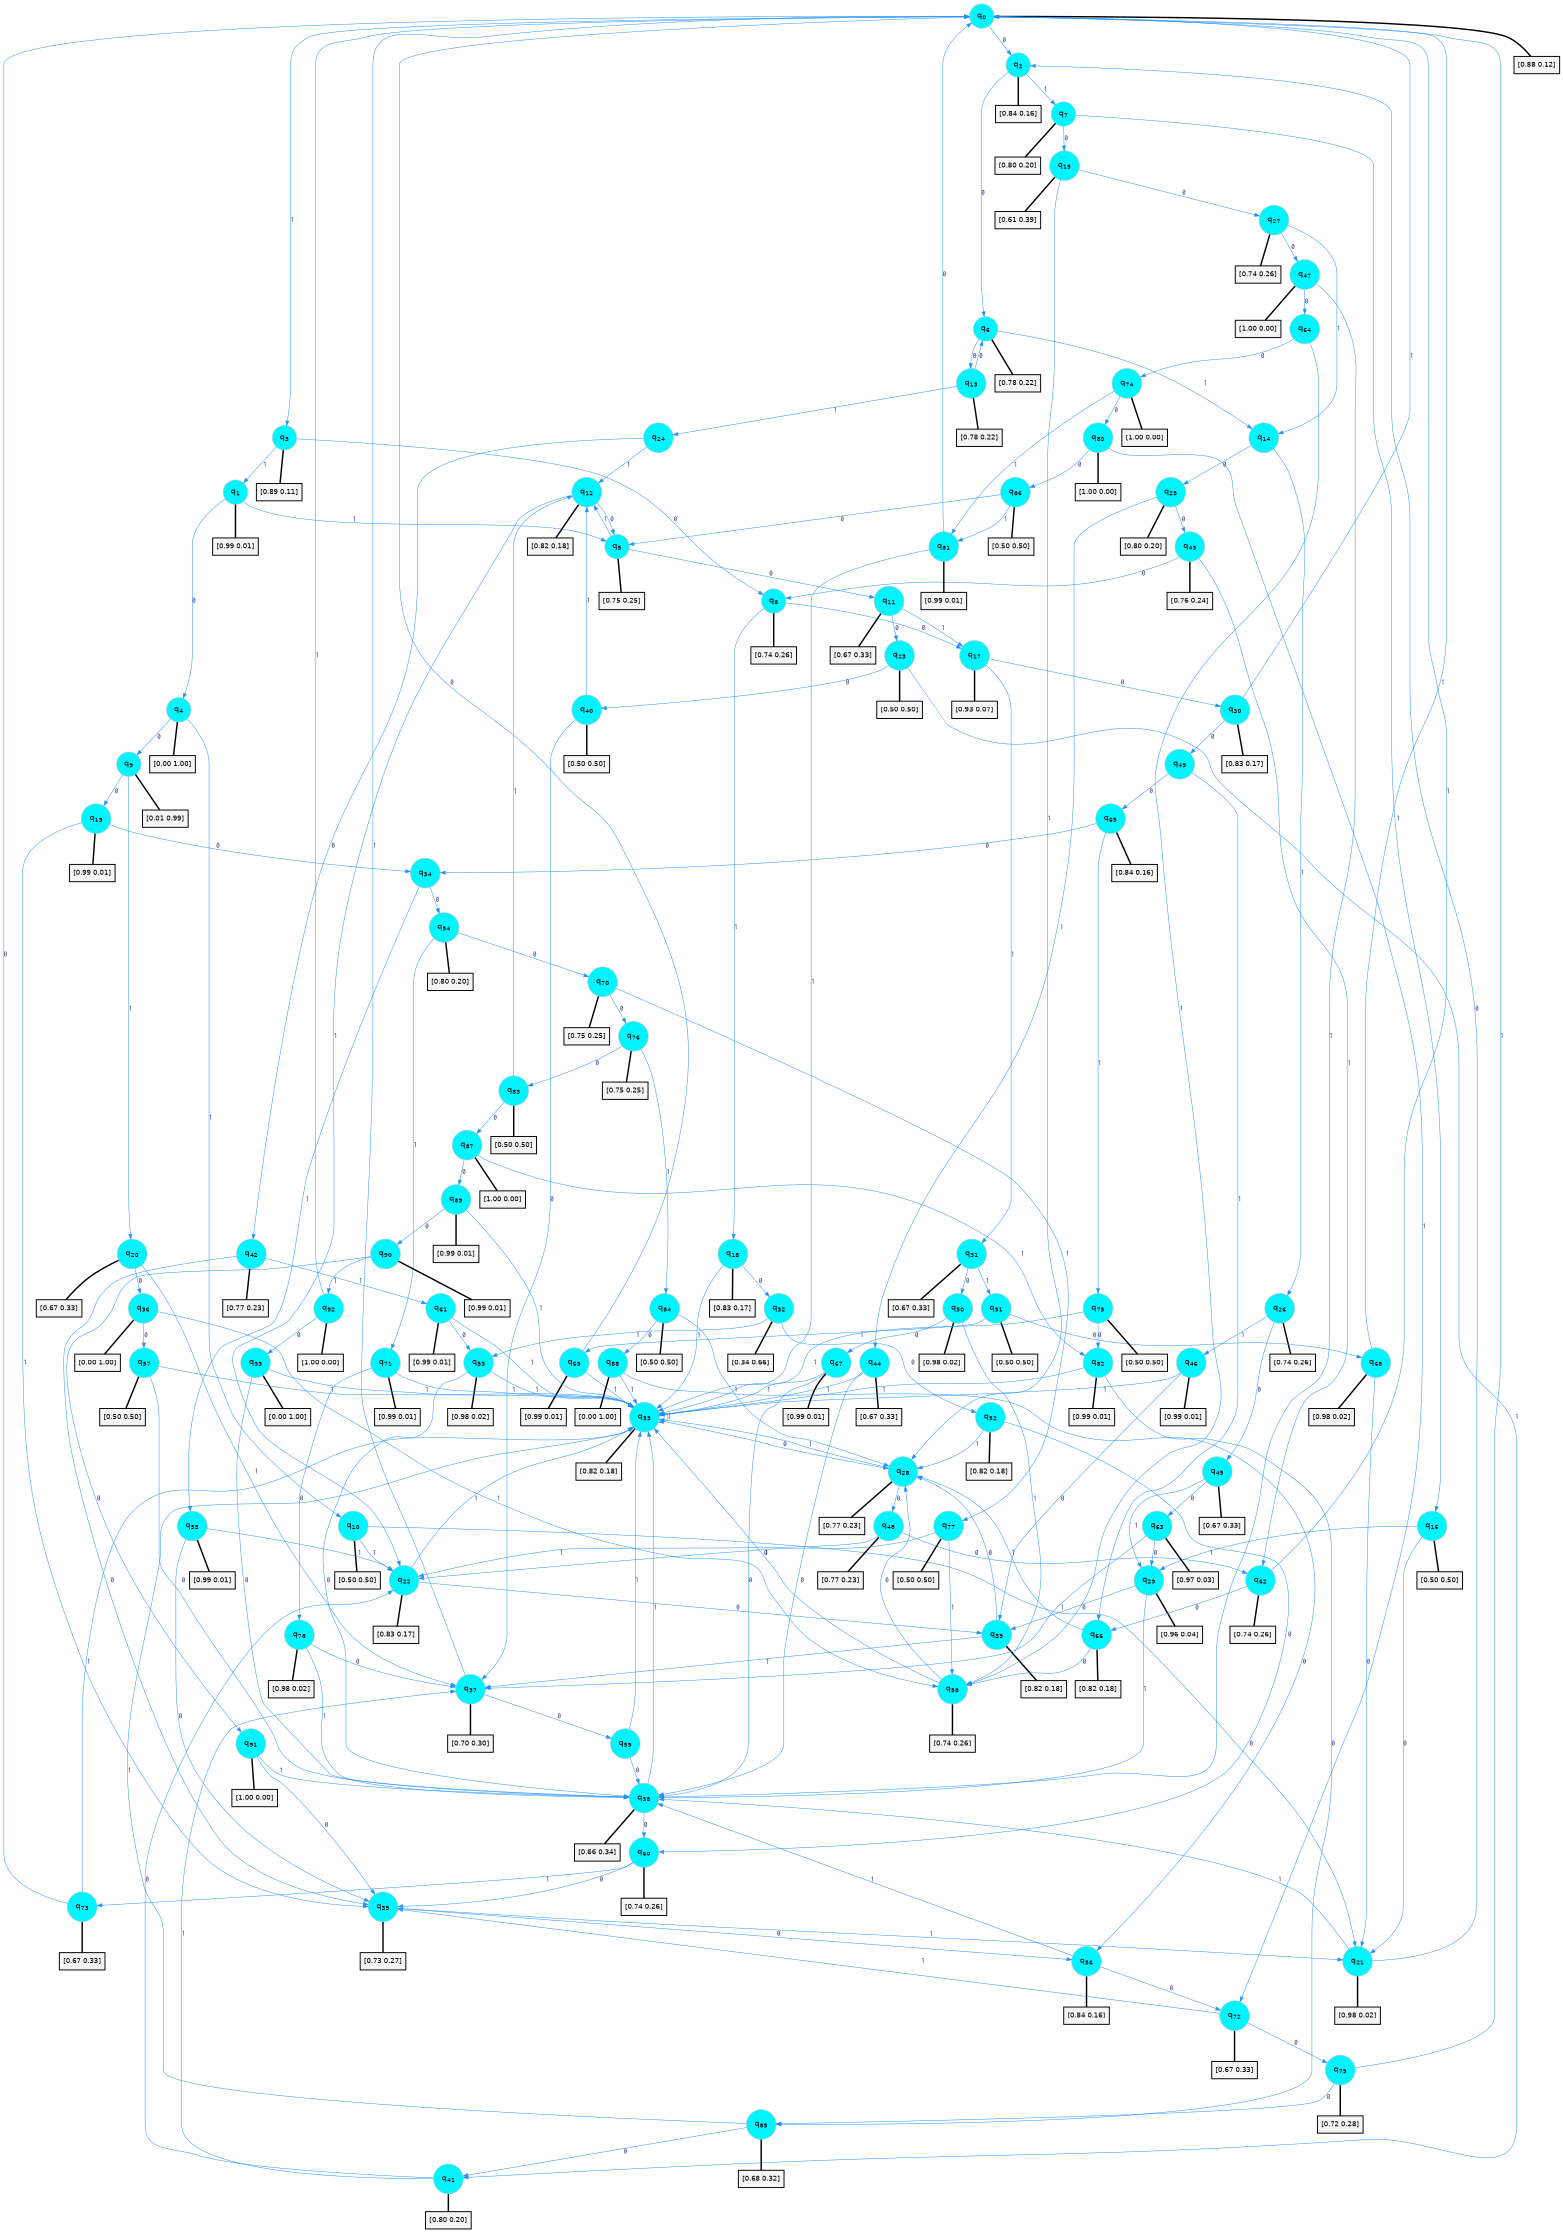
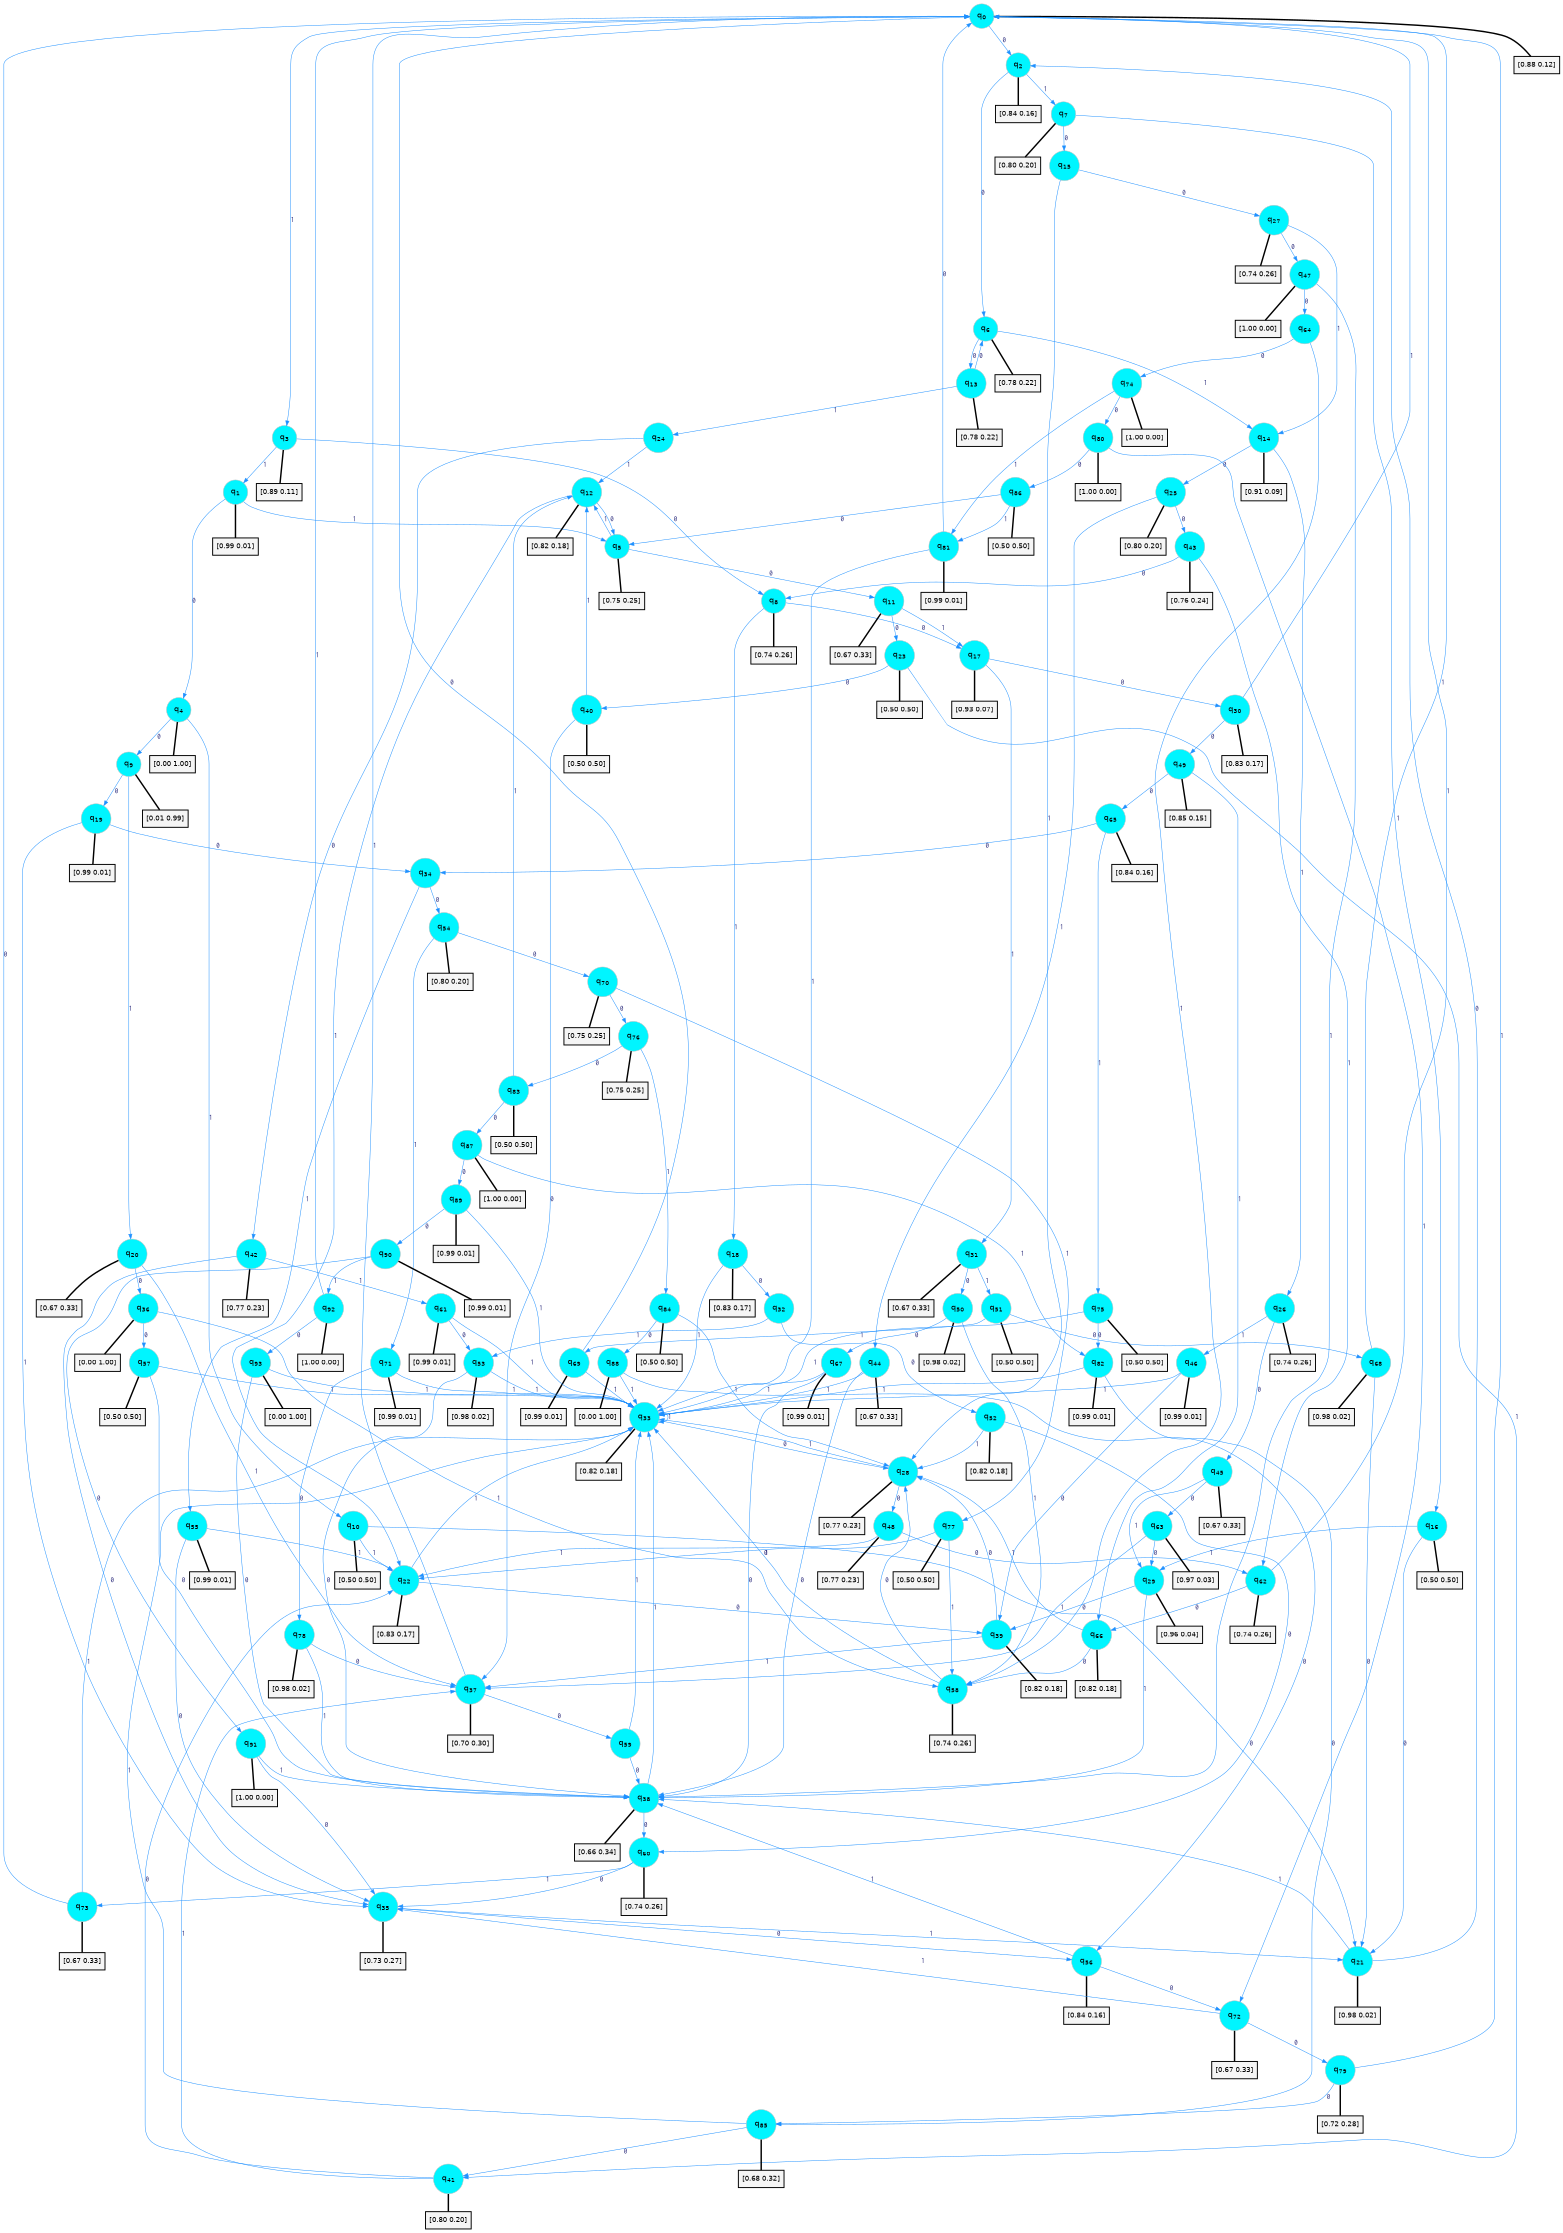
(1018, 220) -> none
none -> (1264, 492)
none -> (1188, 819)
(751, 1363) -> none
